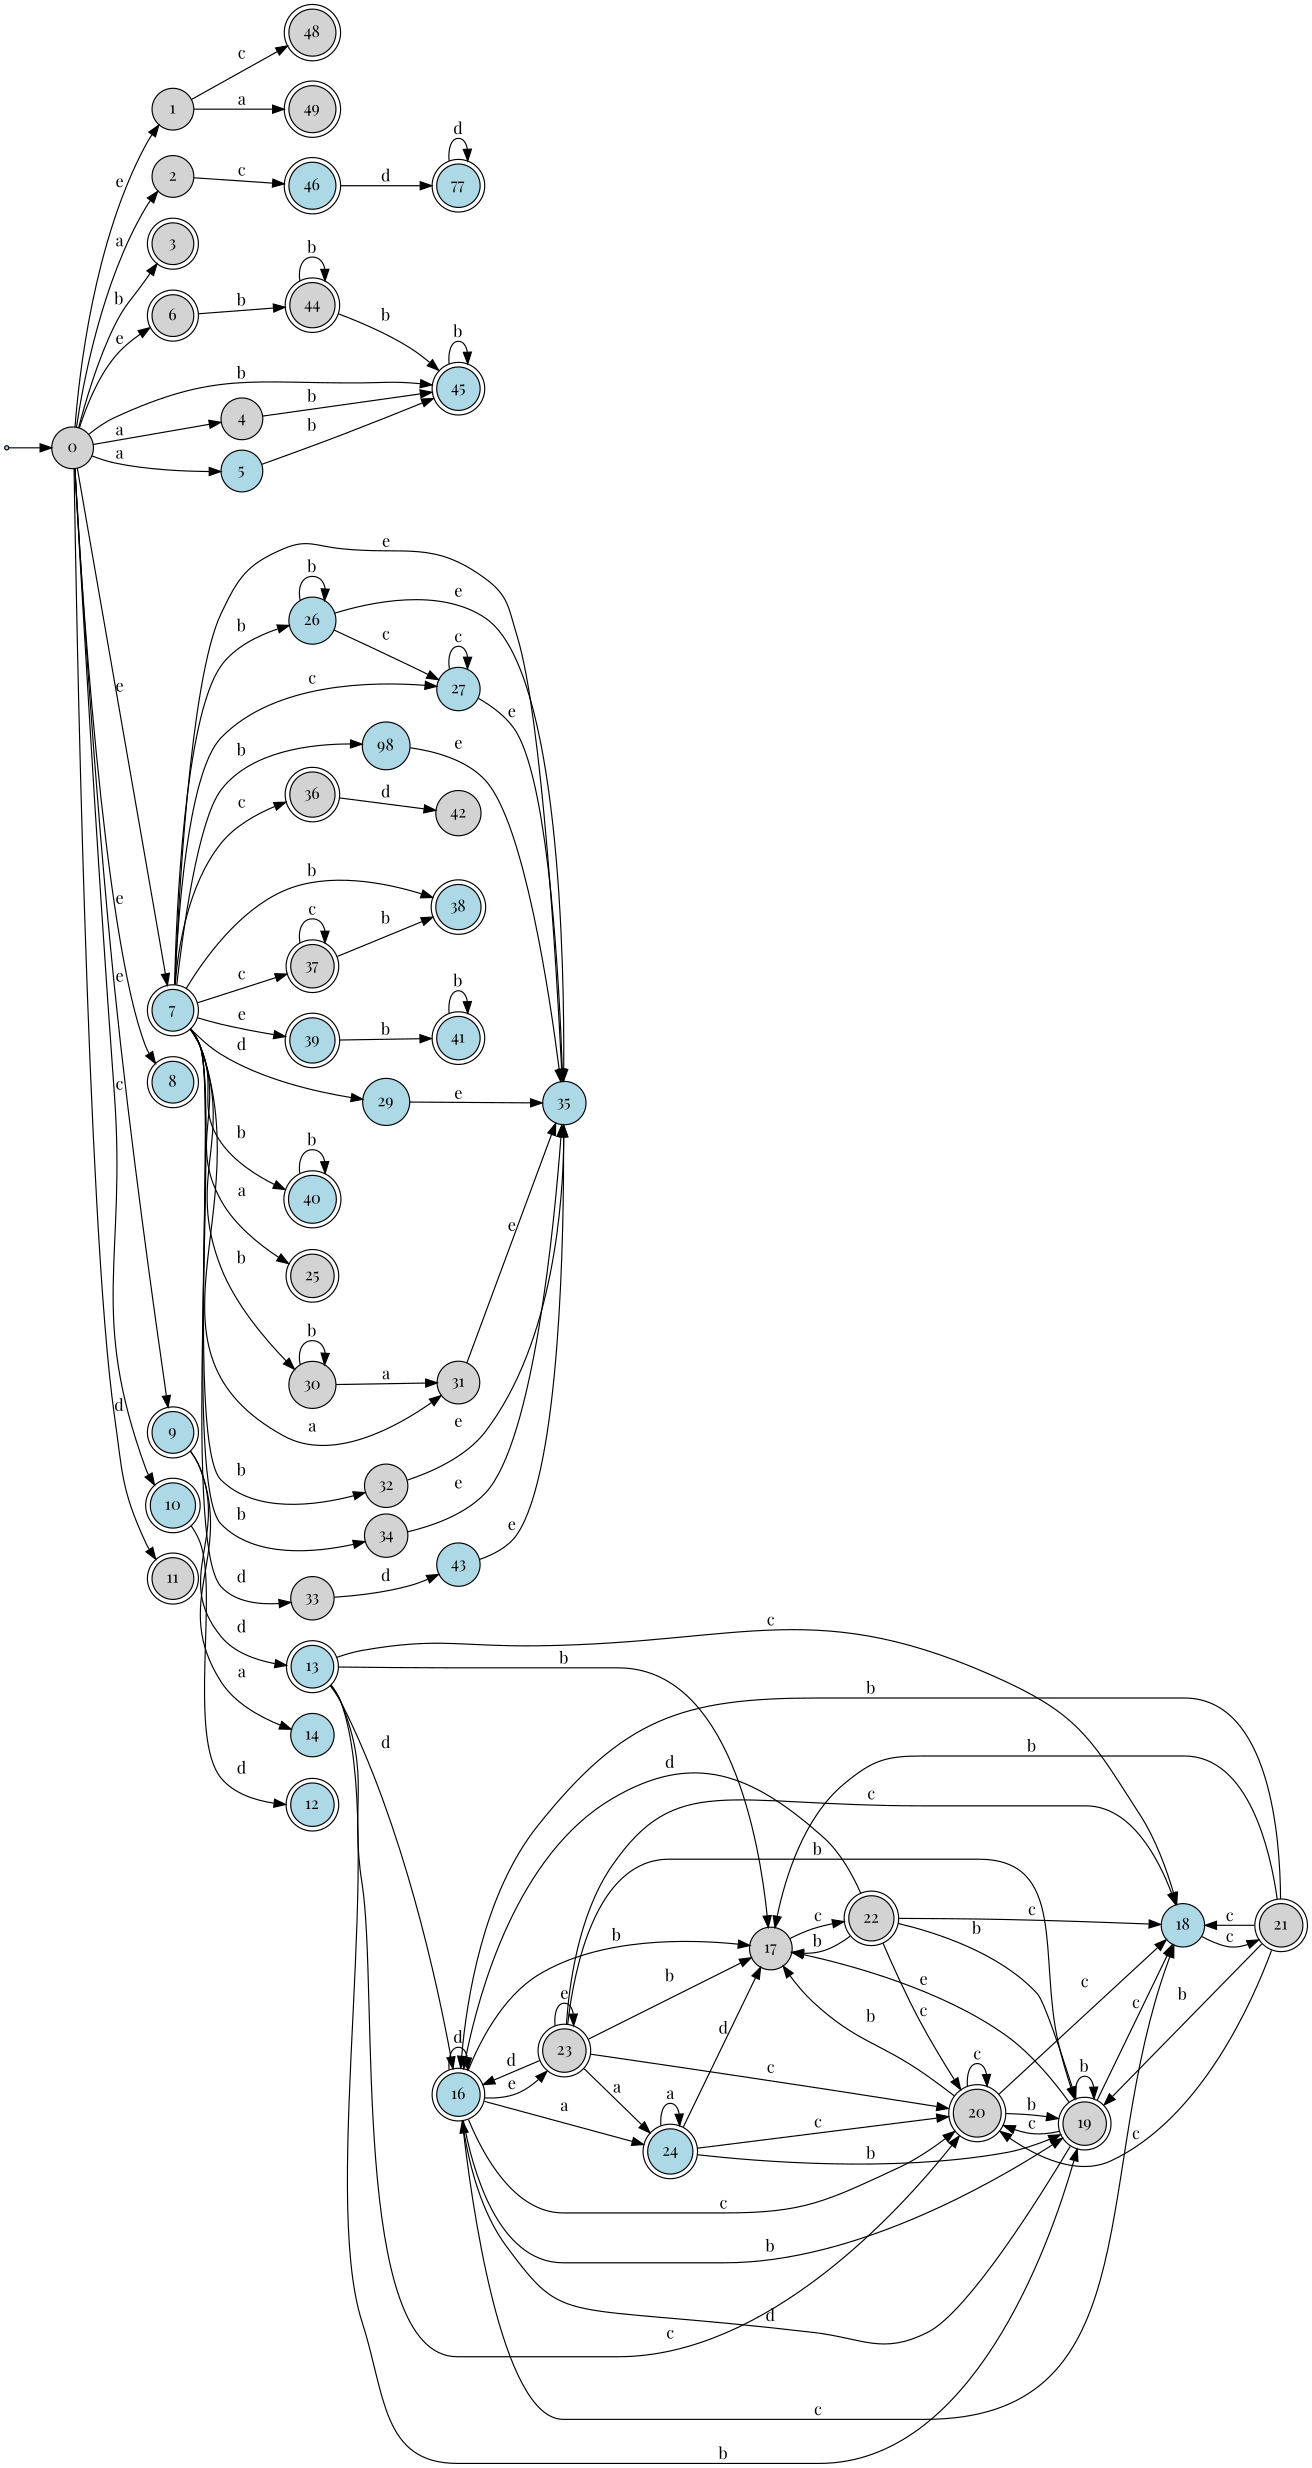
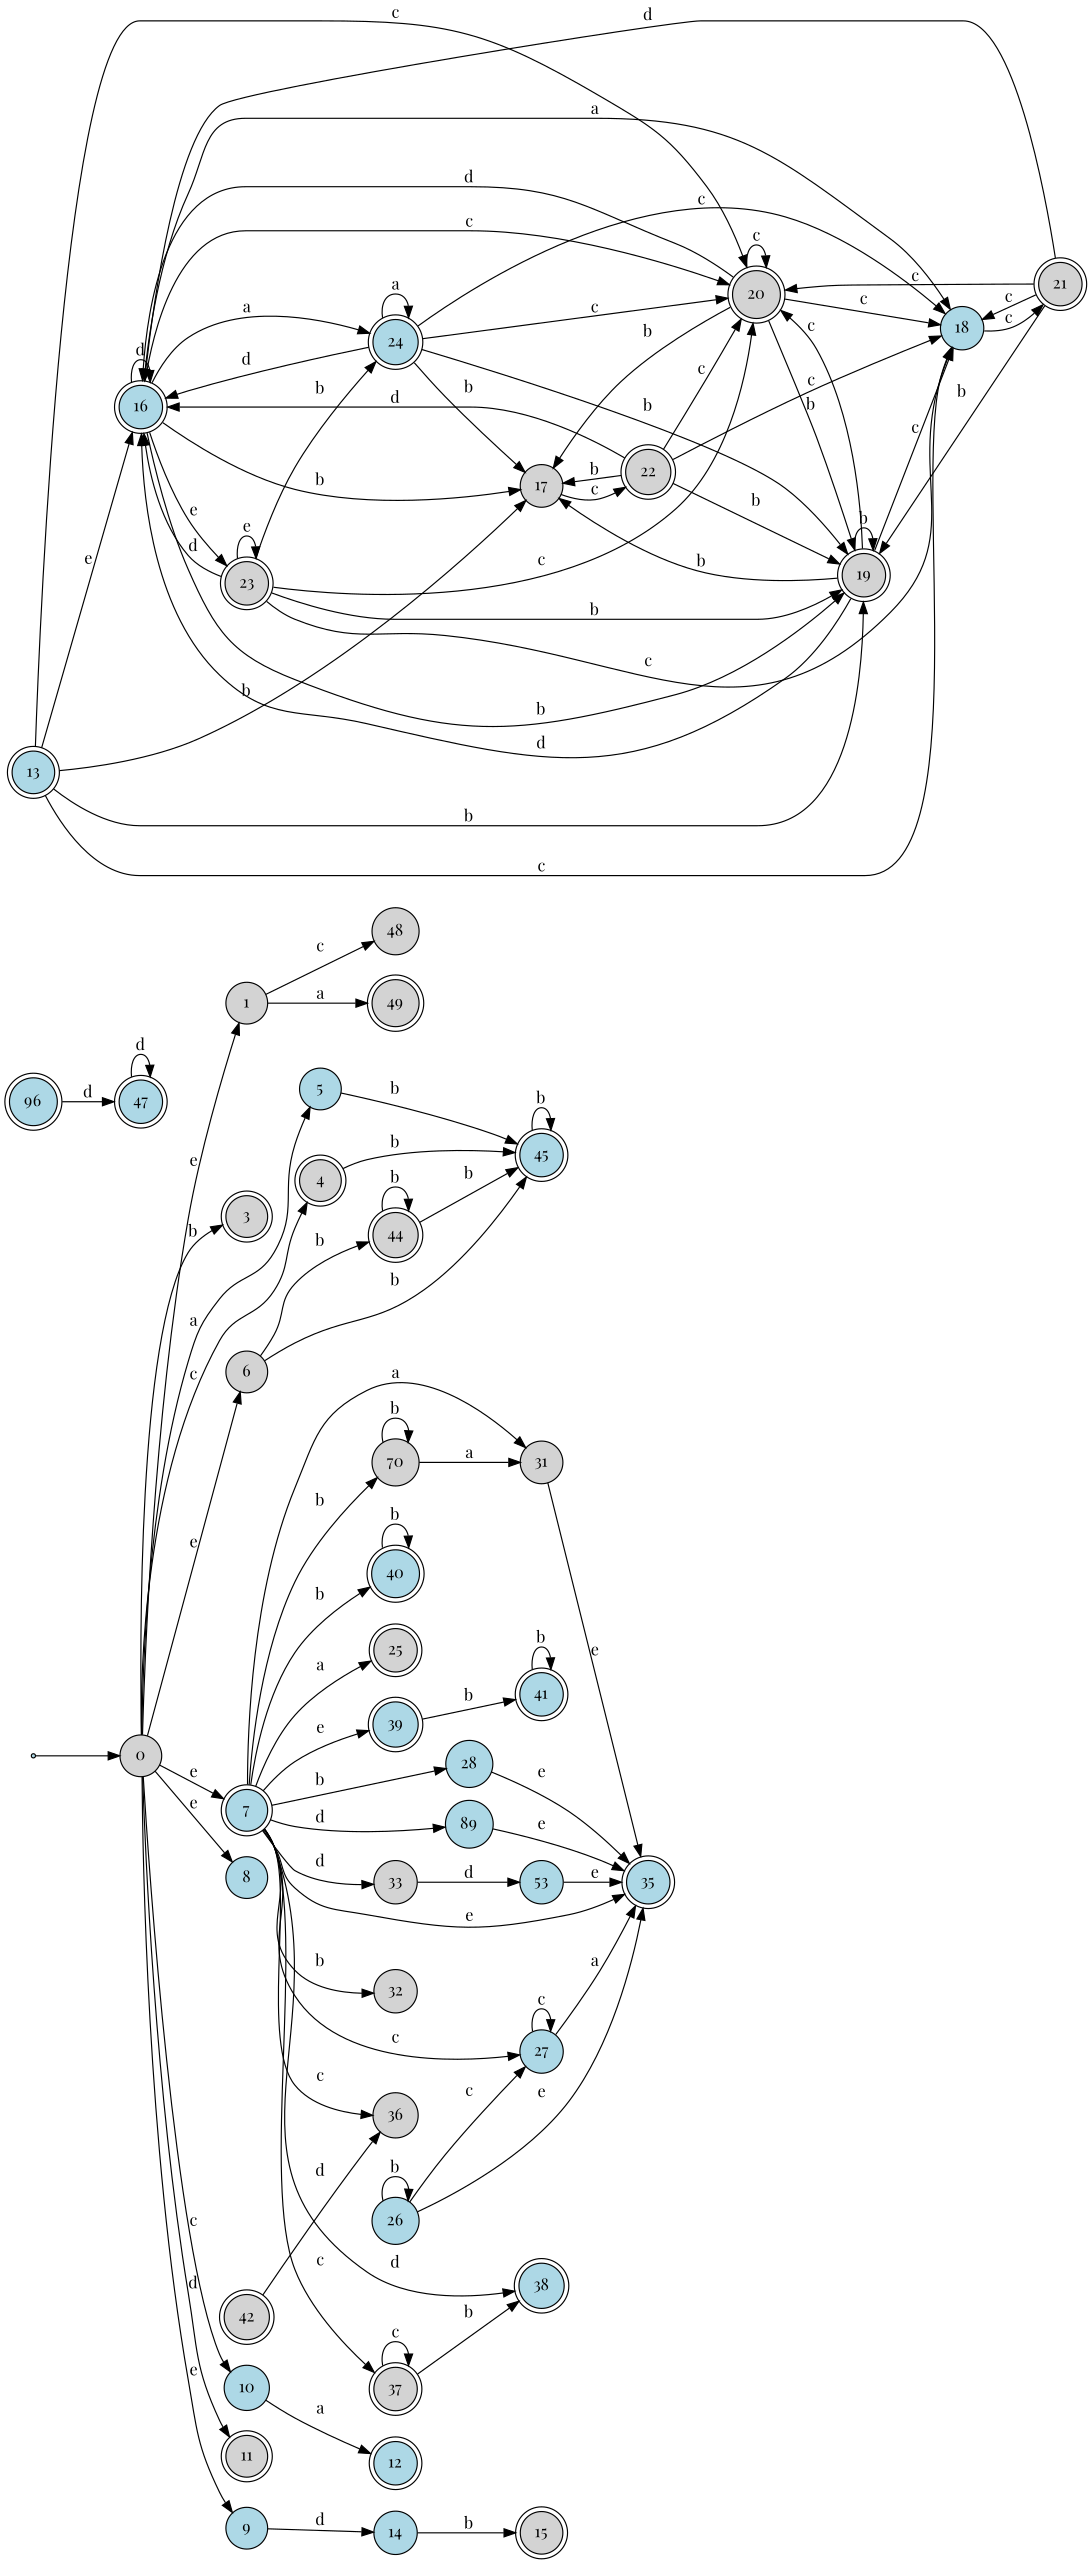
(312, 33) -> (396, 931)
(173, 176) -> none
(312, 186) -> (33, 1102)
(458, 186) -> (141, 1102)
none -> (385, 187)
none -> (677, 211)
(173, 316) -> (247, 1372)
none -> (272, 369)
(249, 382) -> (409, 1299)
(242, 419) -> (320, 1181)
(120, 431) -> (193, 1375)
(208, 693) -> none
(512, 713) -> (595, 1962)
(386, 746) -> (469, 1764)
(312, 795) -> (396, 2115)
(382, 803) -> (319, 2214)
(458, 813) -> (247, 2317)
(312, 872) -> (396, 2263)
(173, 1082) -> (247, 1878)
(386, 1102) -> (469, 1824)
(564, 1103) -> (648, 1882)
(523, 1363) -> none
(312, 1385) -> (396, 1462)
(173, 1432) -> (247, 2528)
(173, 1505) -> (247, 2388)
(386, 1536) -> none
(458, 1565) -> (542, 1882)
(216, 1629) -> none
(242, 1673) -> (320, 2521)
(871, 1689) -> (648, 16)
(386, 1744) -> (88, 560)
(1027, 1756) -> none
(242, 1769) -> (320, 2409)
(924, 1980) -> (702, 562)
(665, 2001) -> none
(724, 2029) -> (469, 388)
(617, 2088) -> (320, 389)
(818, 2411) -> (595, 110)
none -> (542, 2533)
